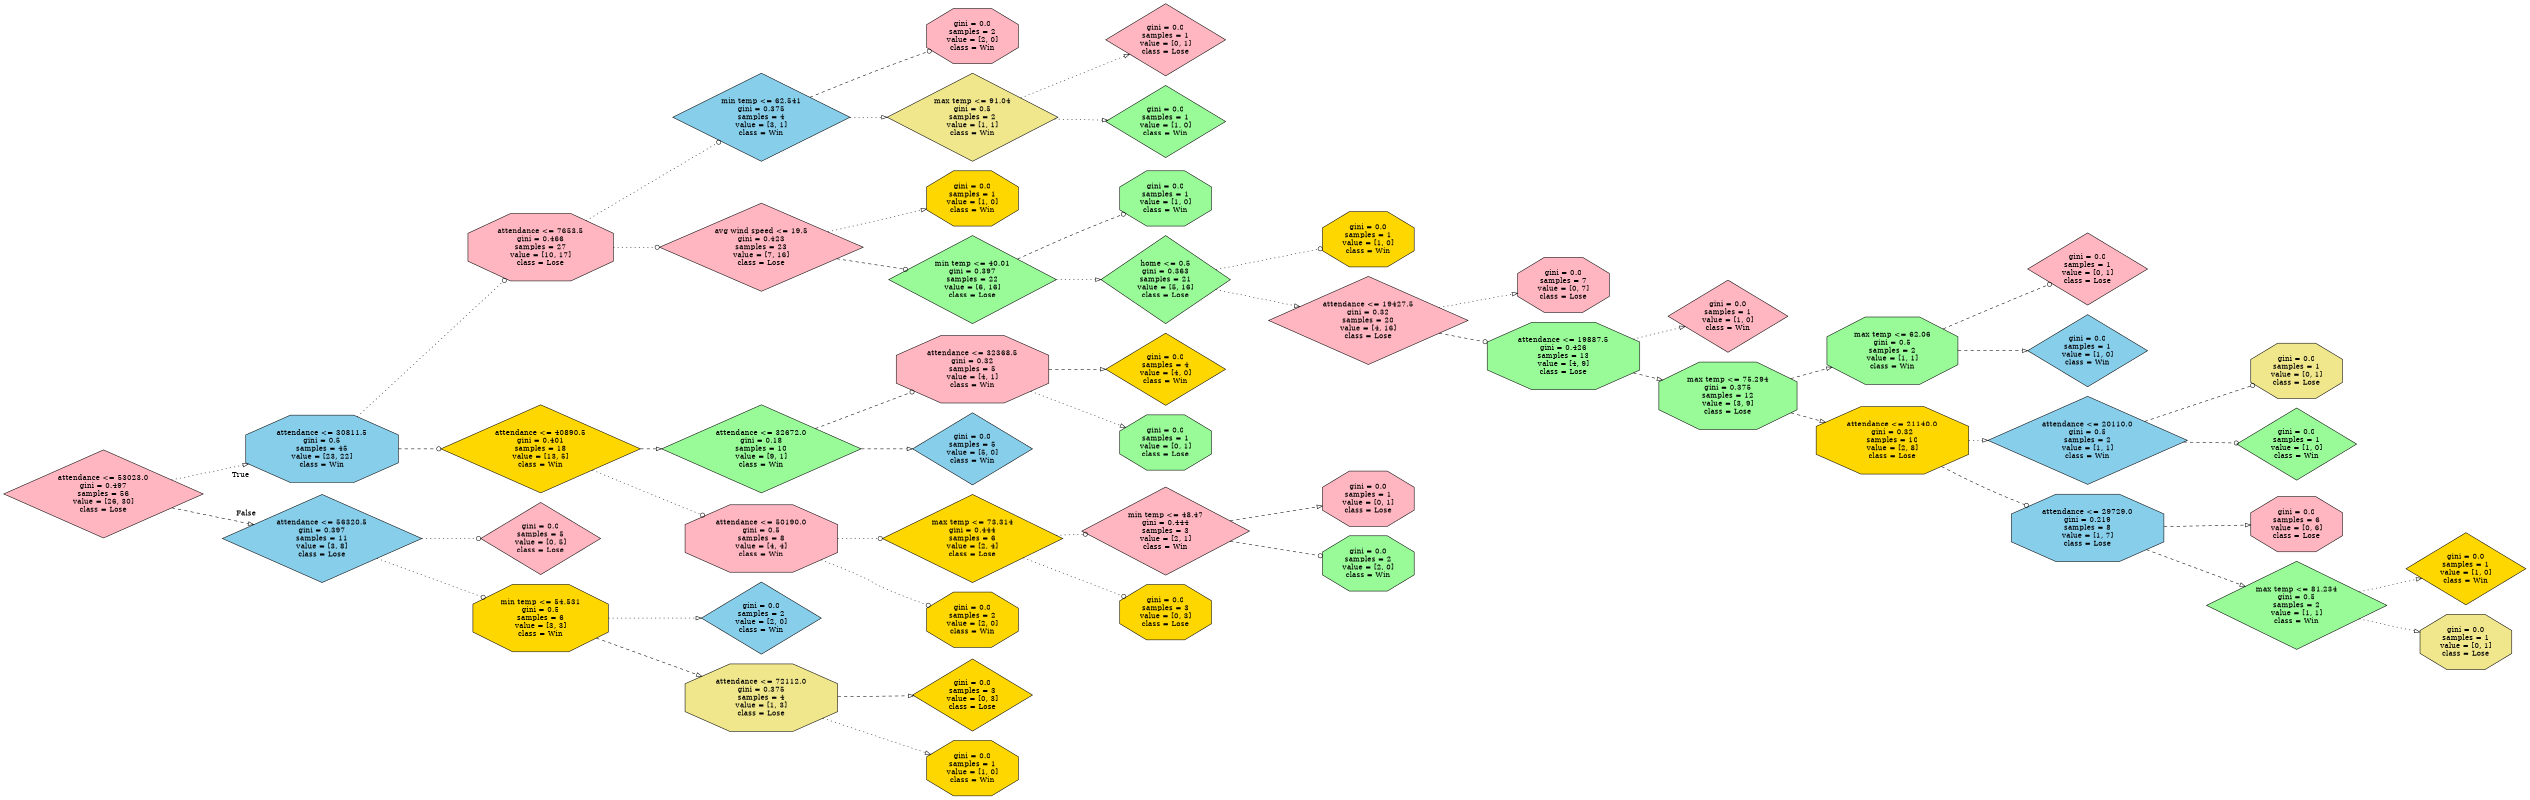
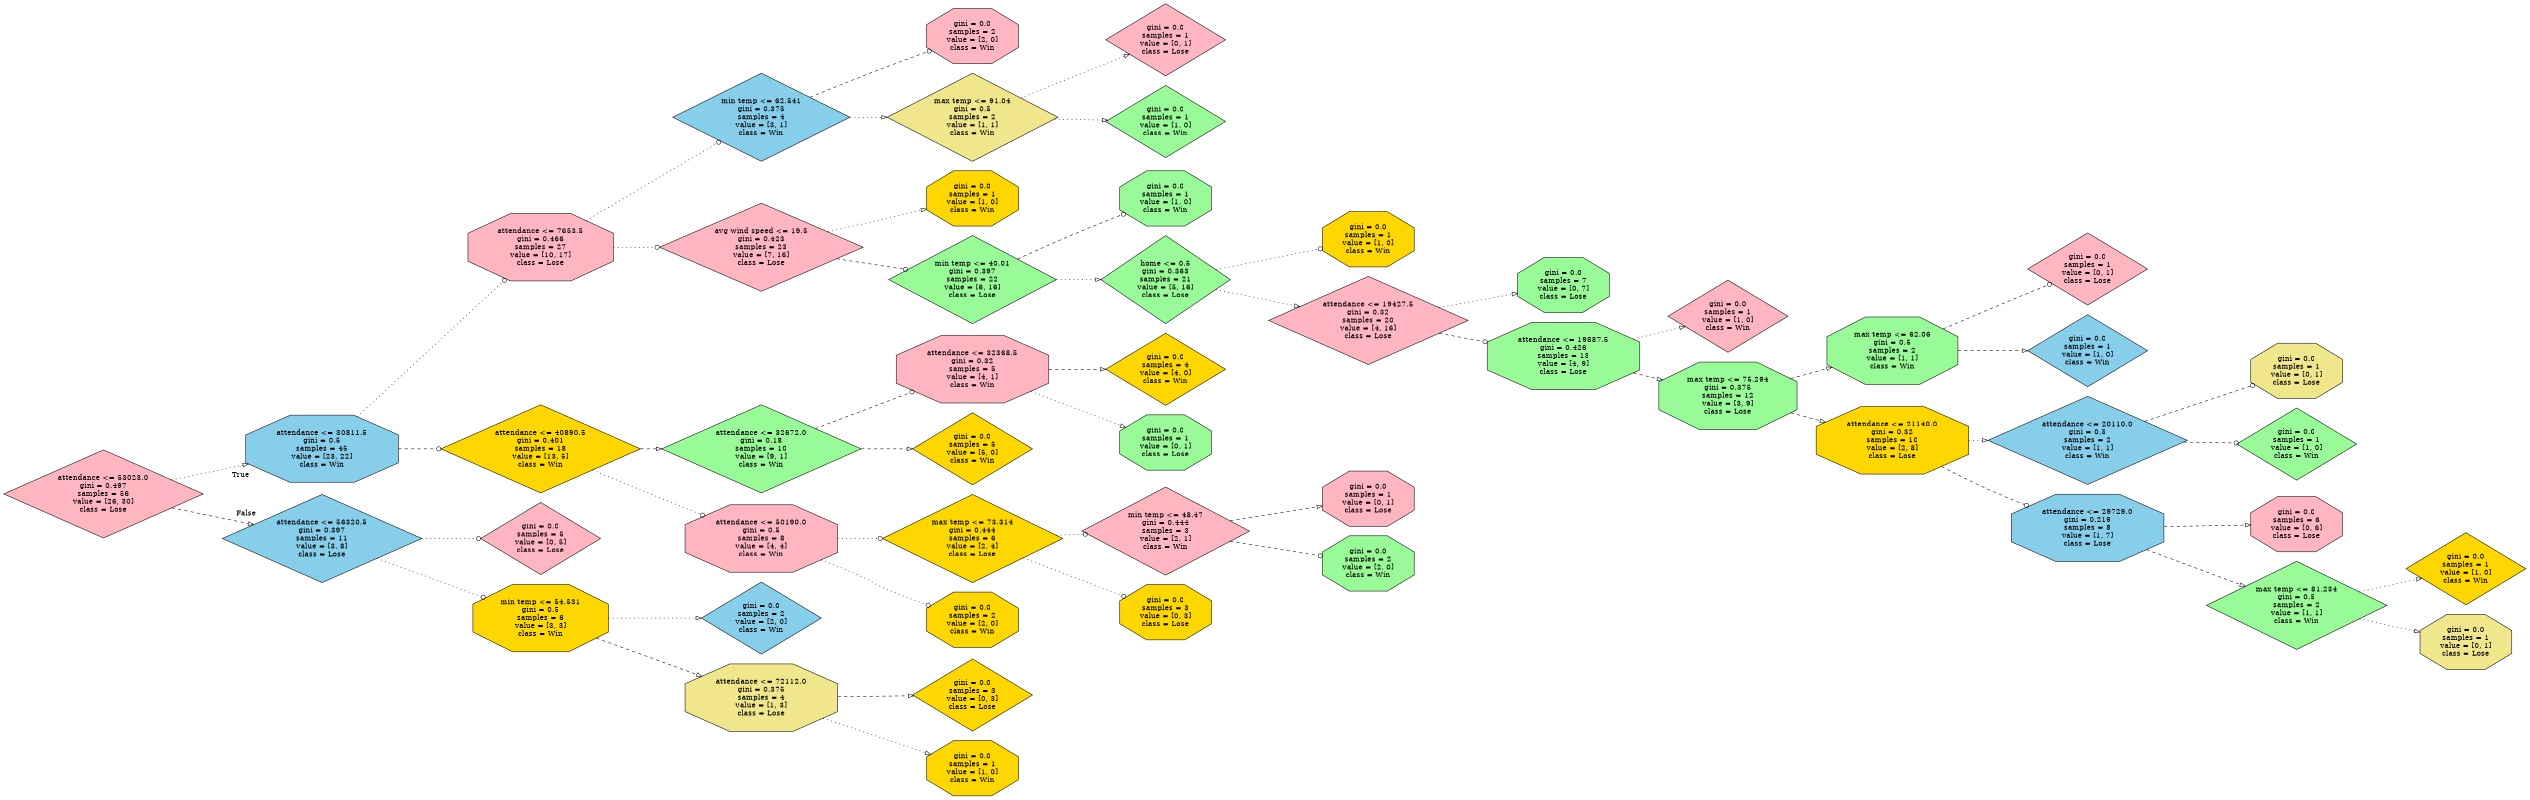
(1563, 285) -> (1563, 285)
(973, 449) -> (973, 449)
